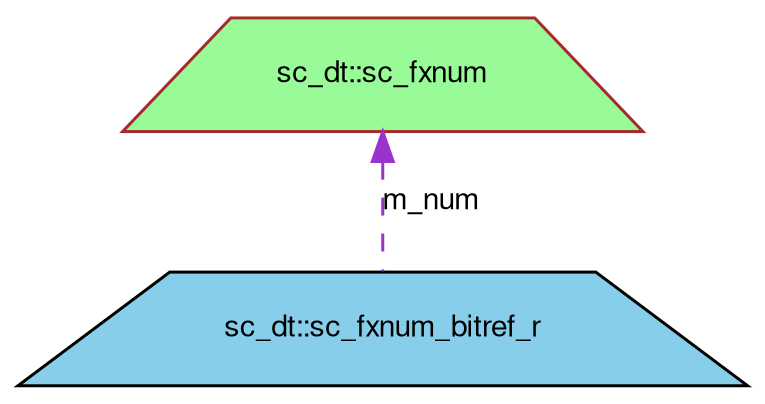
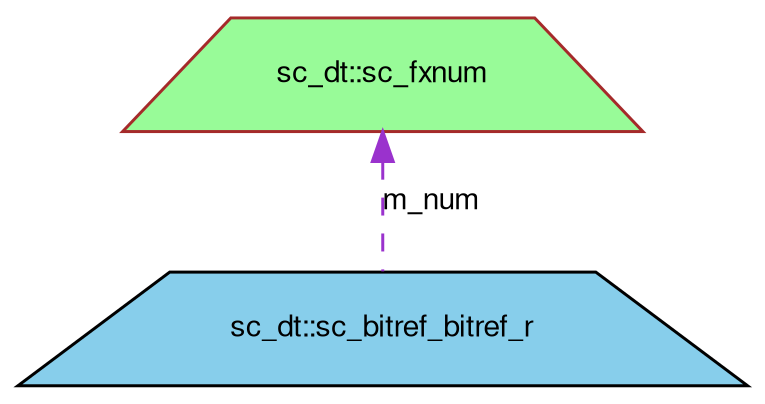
(383, 329) -> (383, 329)
